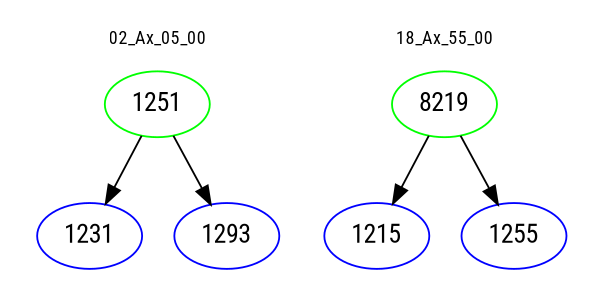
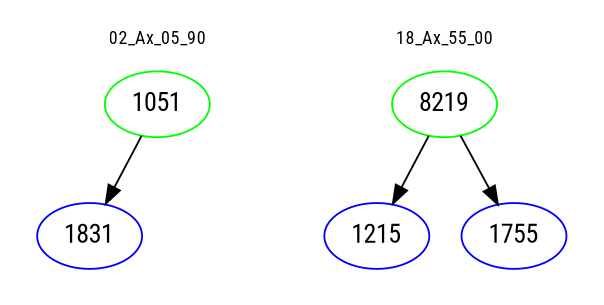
(158, 39) -> (158, 39)
(157, 104) -> (157, 104)
(90, 236) -> (90, 236)
(227, 236) -> none
(514, 236) -> (514, 236)
